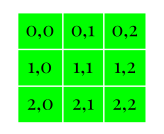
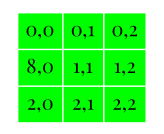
(40, 67) -> (40, 67)
